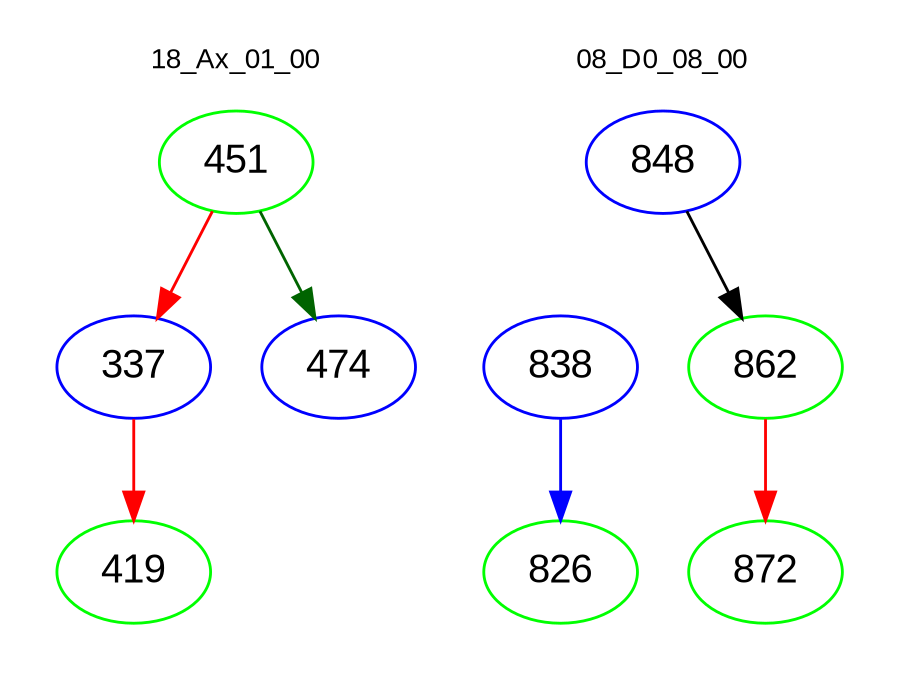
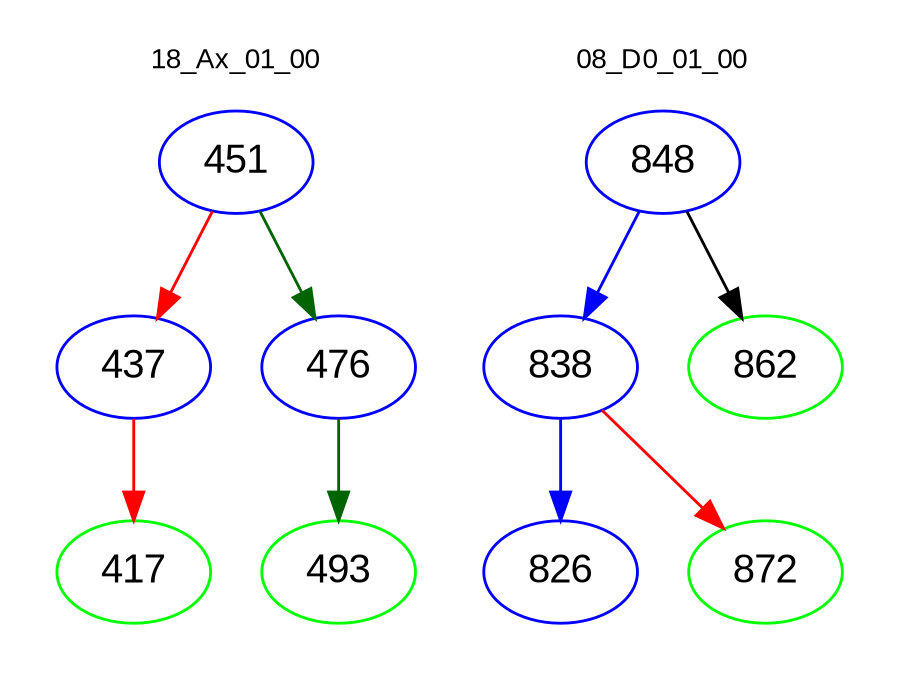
(663, 61) -> (663, 61)
(236, 162) -> (236, 162)
none -> (618, 252)
(134, 367) -> (134, 367)
(339, 367) -> (339, 367)
(766, 456) -> (653, 459)
(134, 572) -> (134, 572)
none -> (339, 572)
(561, 572) -> (561, 572)
